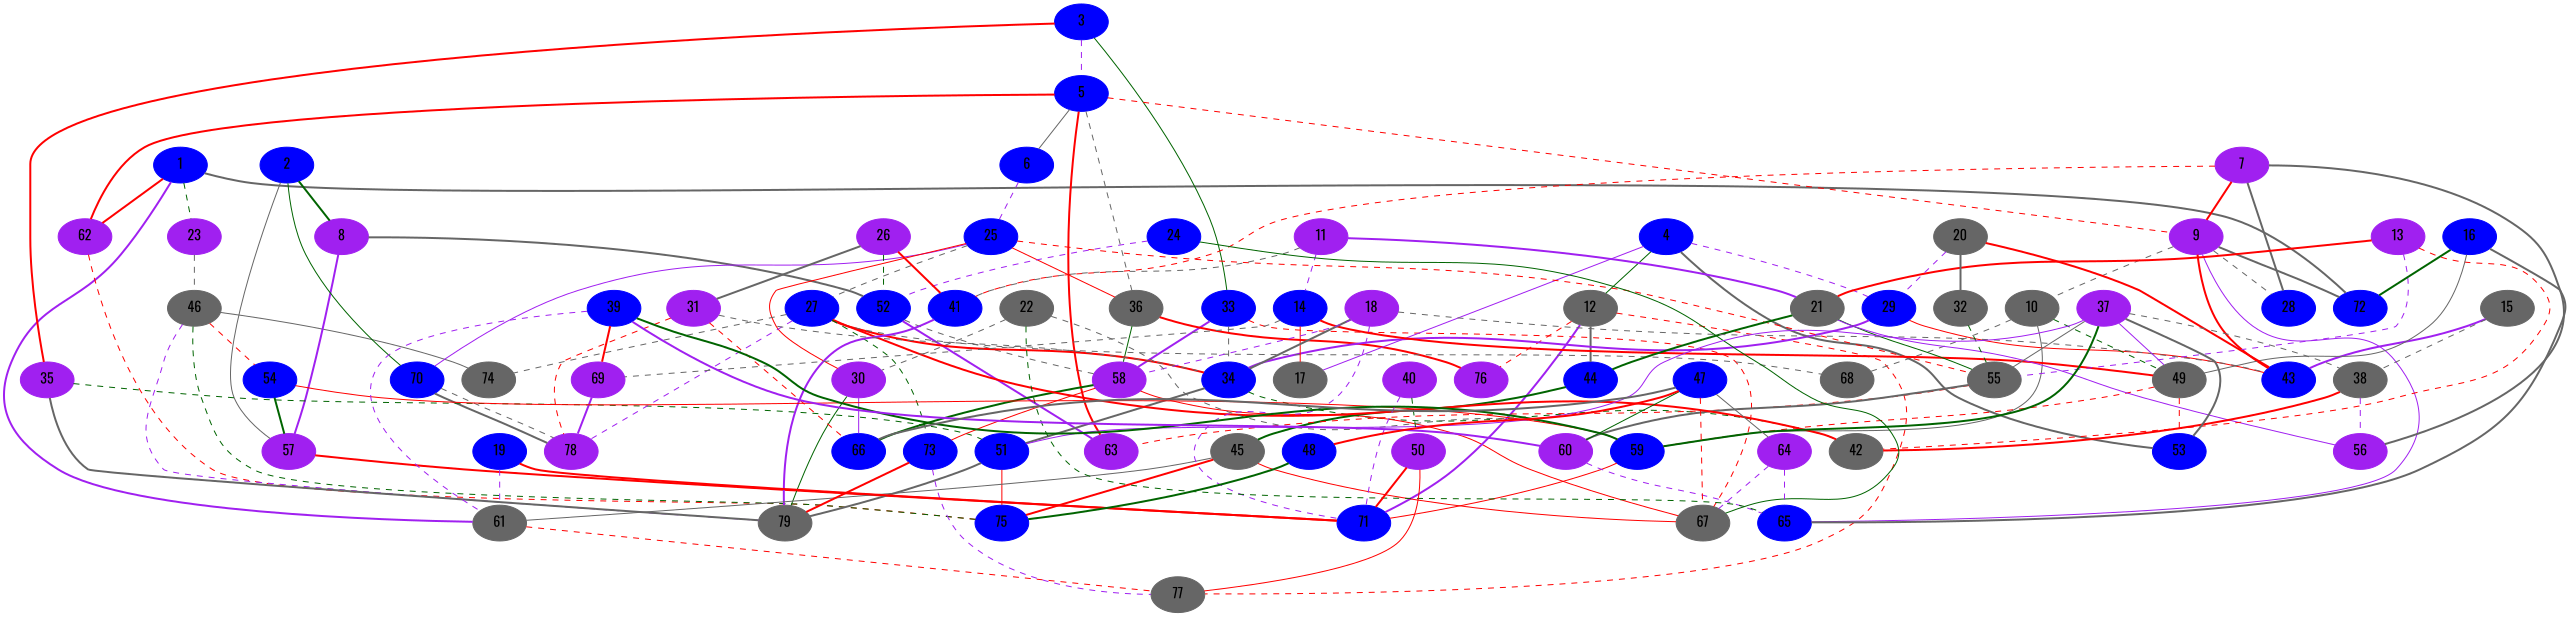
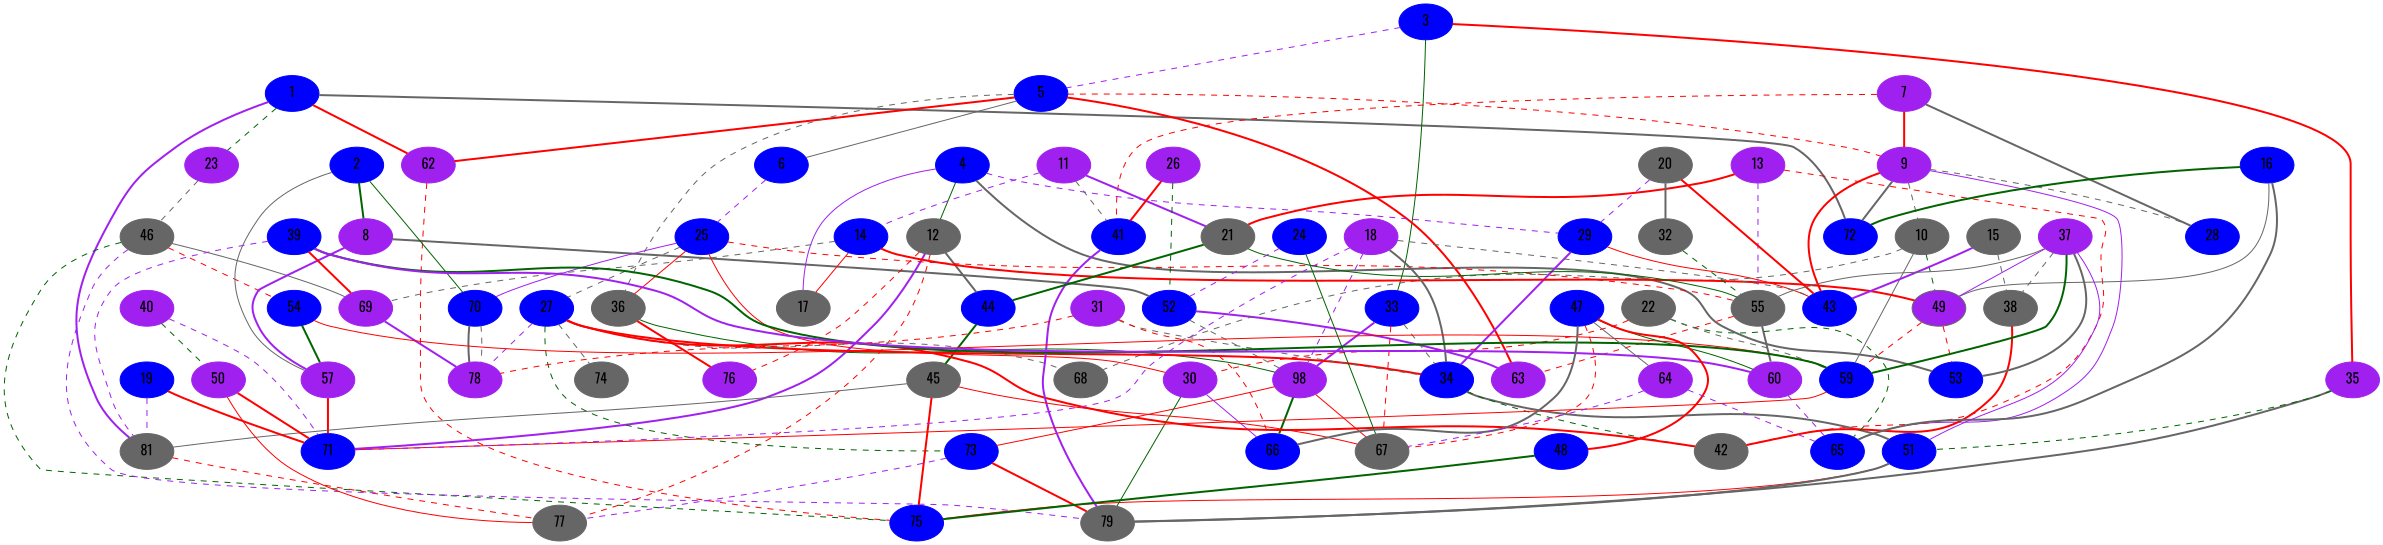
(771, 279) -> none
(346, 334) -> (259, 267)
(969, 336) -> (1422, 350)
(1119, 380) -> (1300, 380)
(2179, 380) -> (1939, 308)
(2360, 451) -> none
(500, 523) -> (147, 451)
